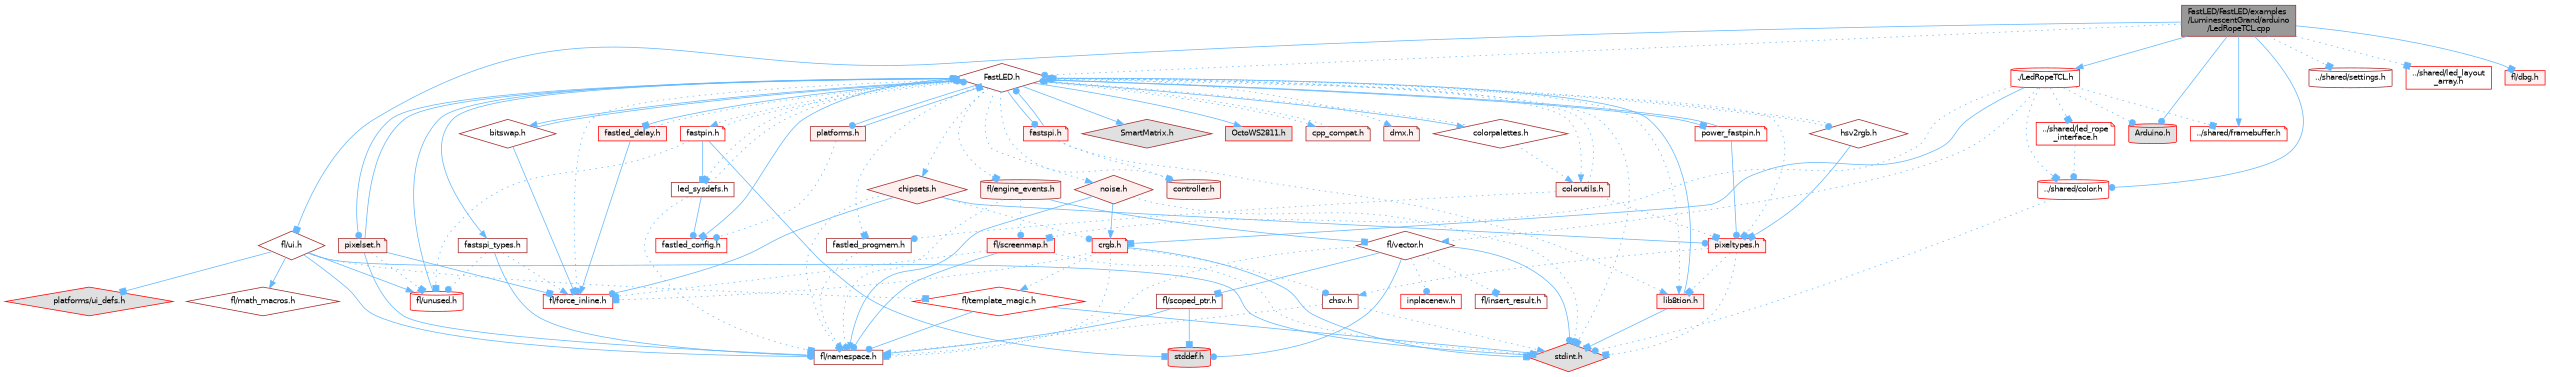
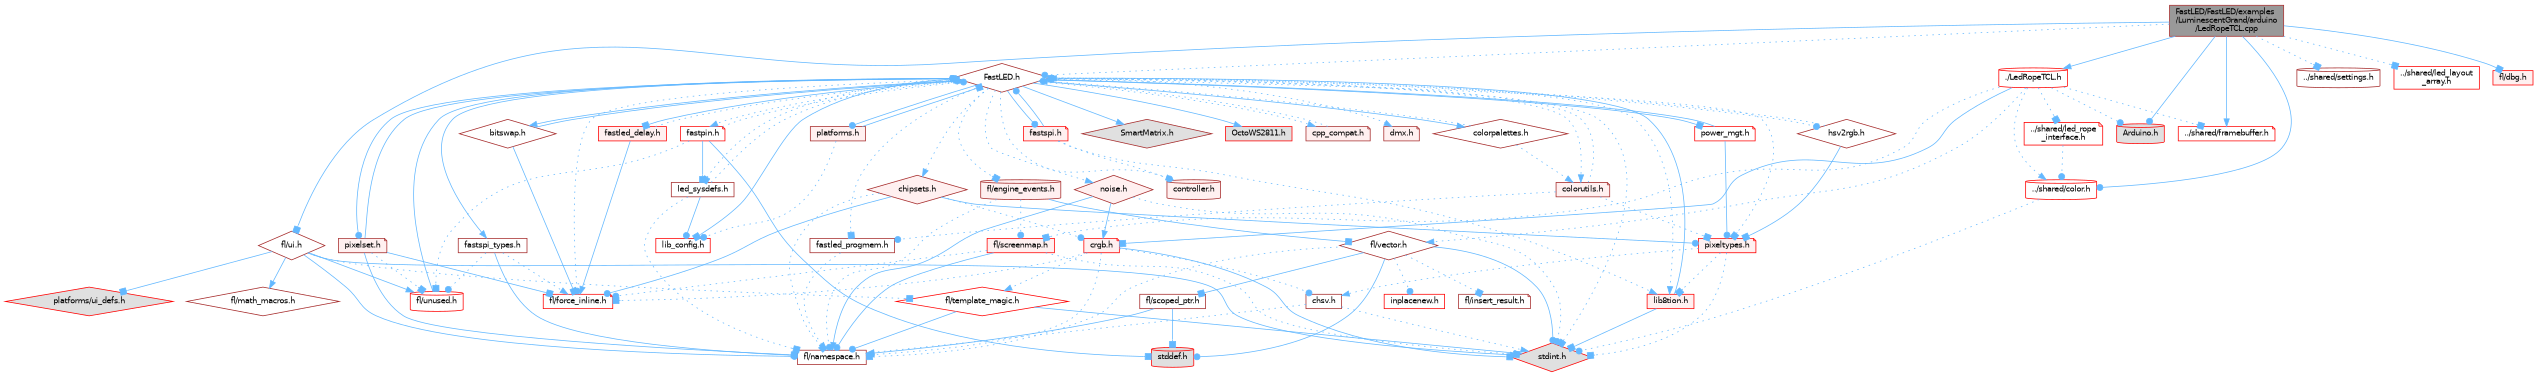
(1731, 134) -> (1725, 134)
(2026, 135) -> (2014, 135)
(691, 246) -> (683, 246)
